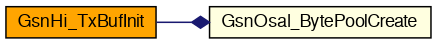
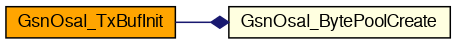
(81, 22) -> (91, 22)
